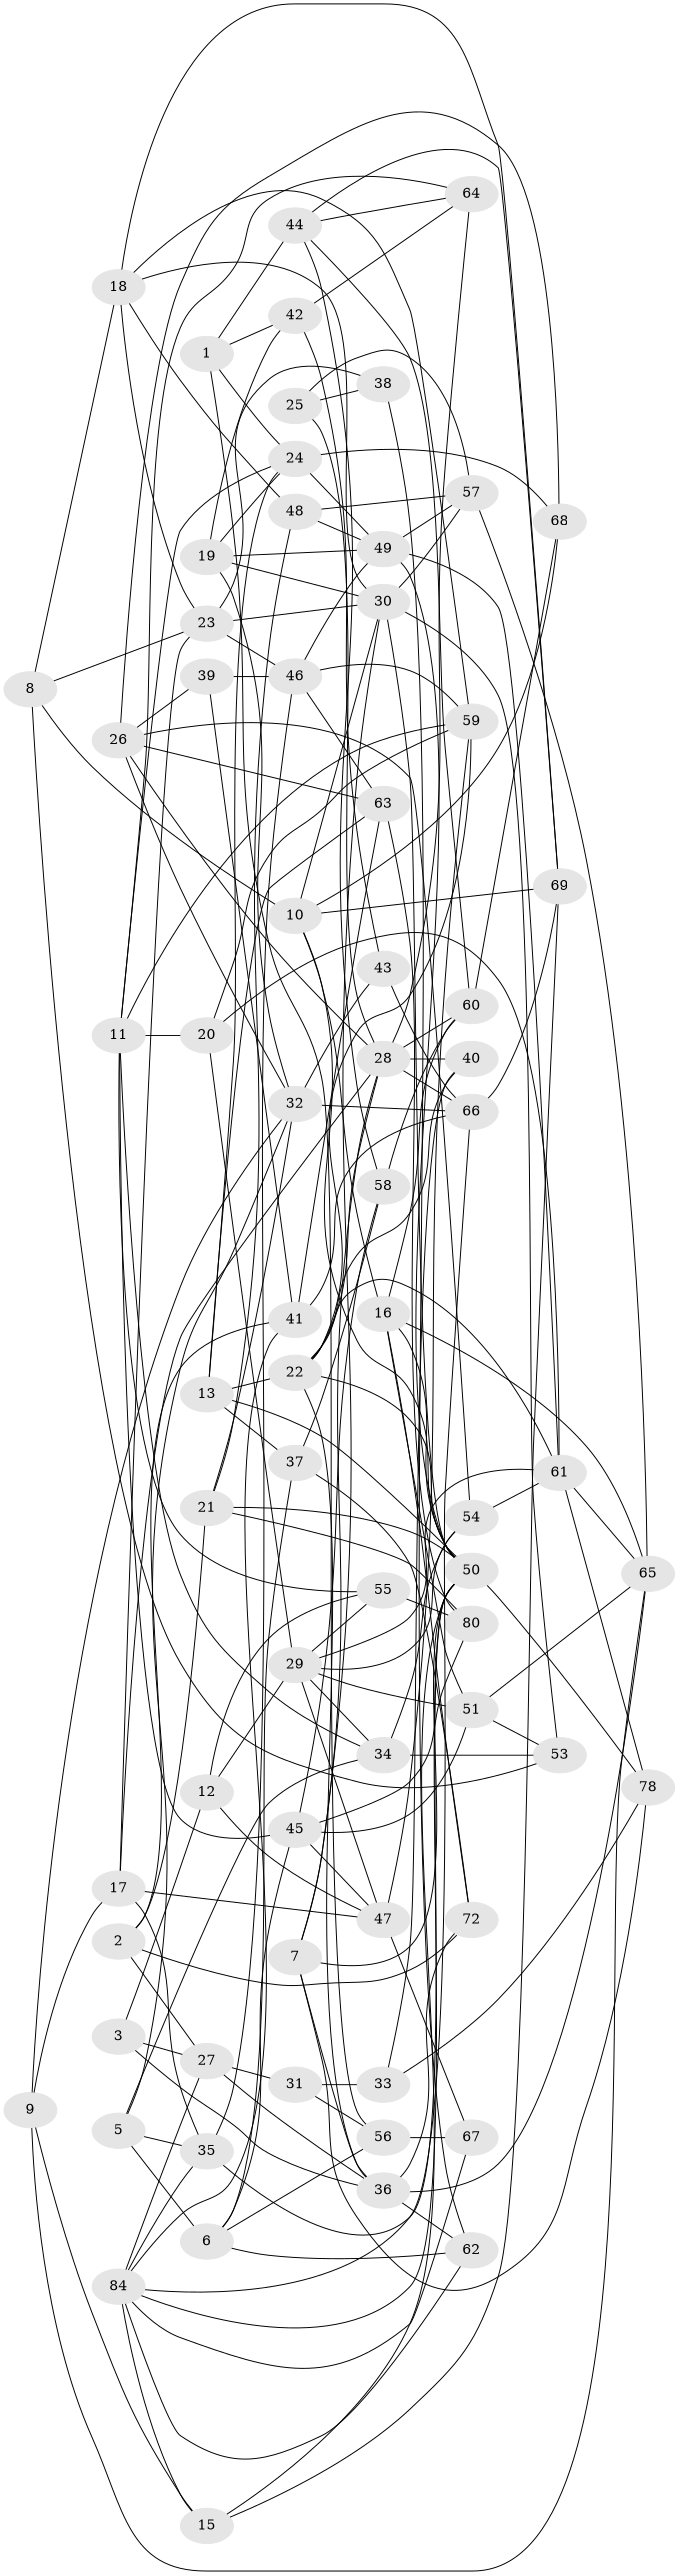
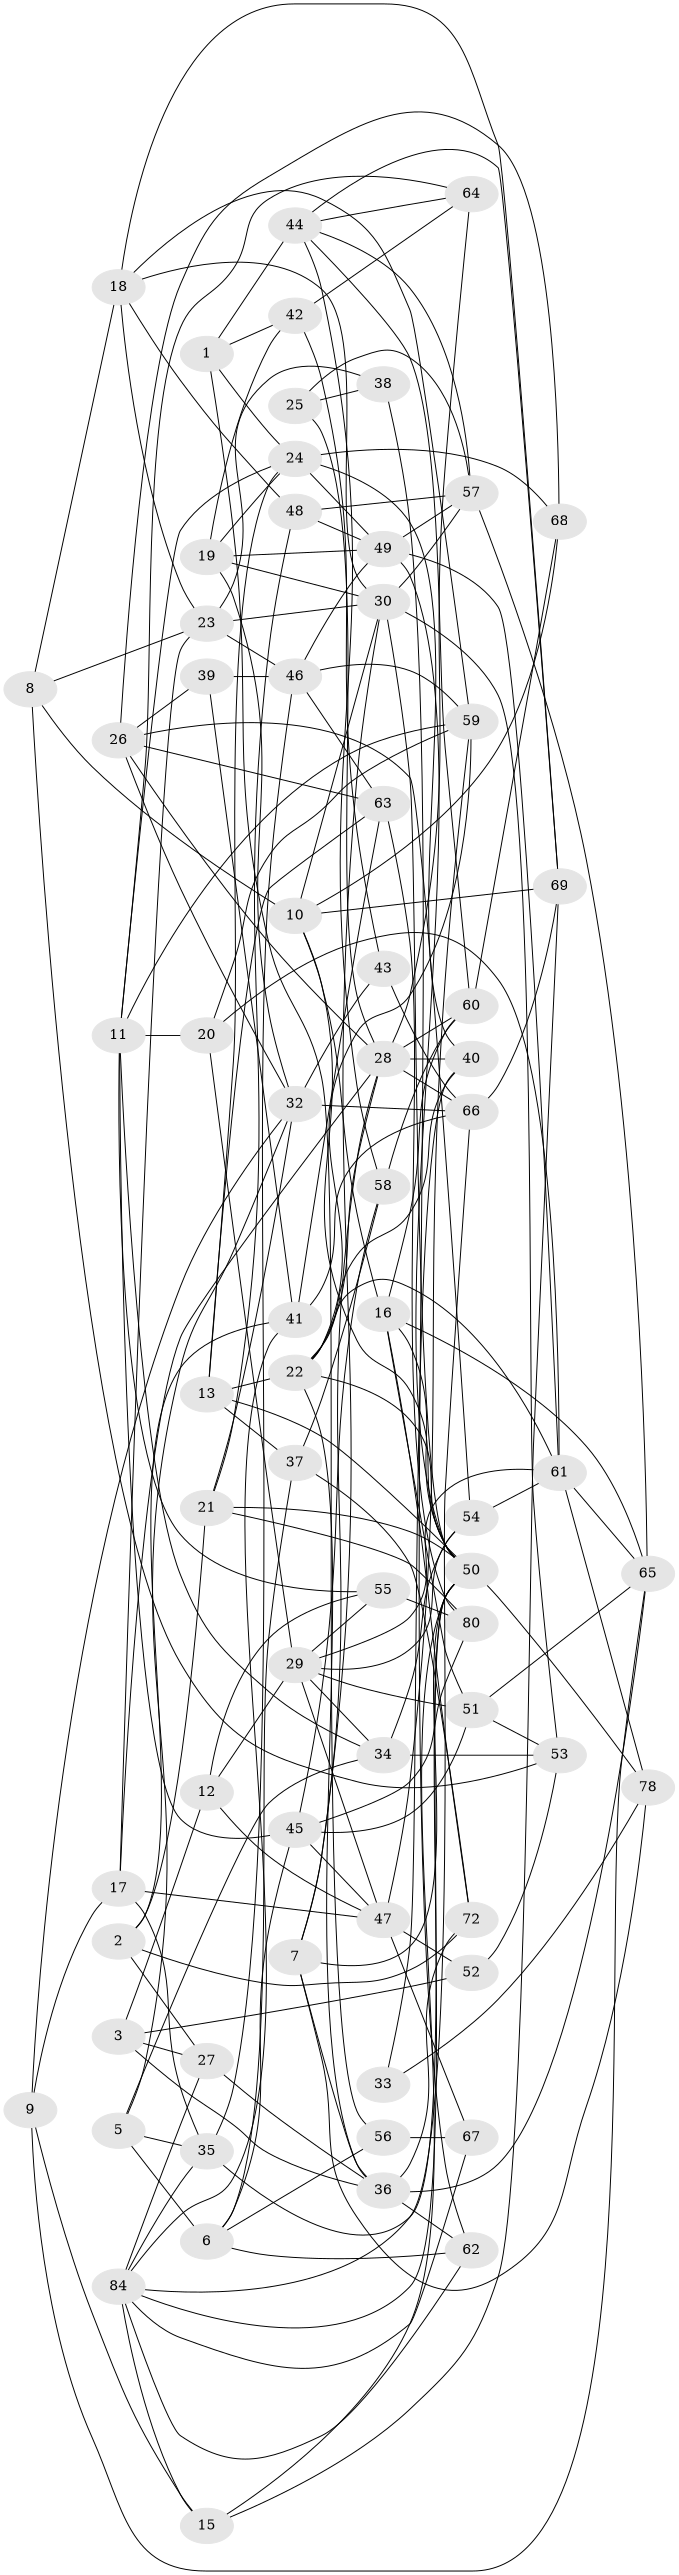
none -> (434, 327)
none -> (433, 778)
none -> (472, 1973)
(295, 2085) -> none
